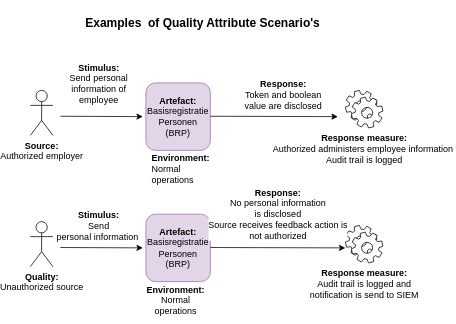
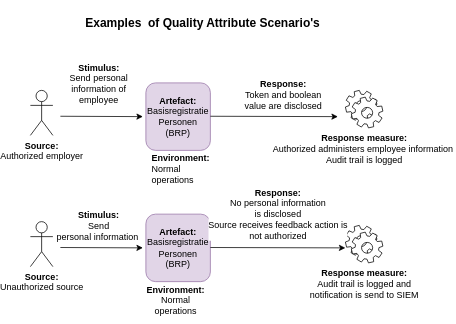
(42, 283) -> (42, 283)
